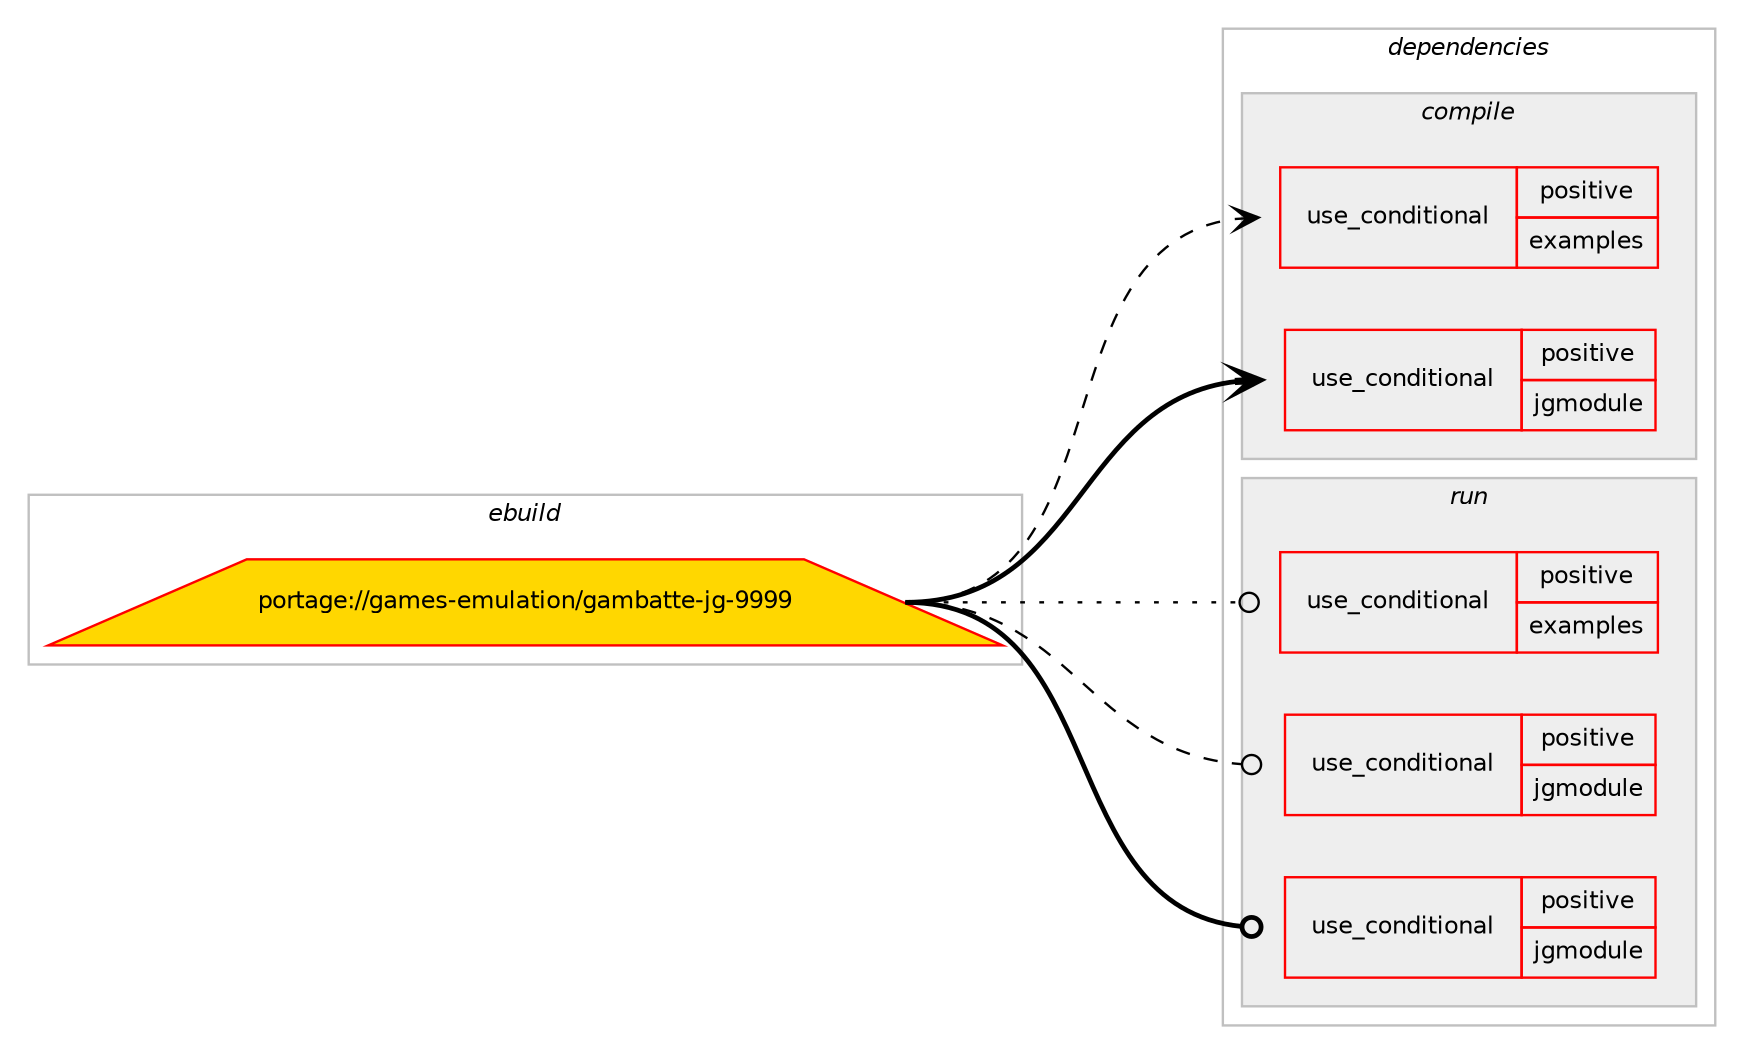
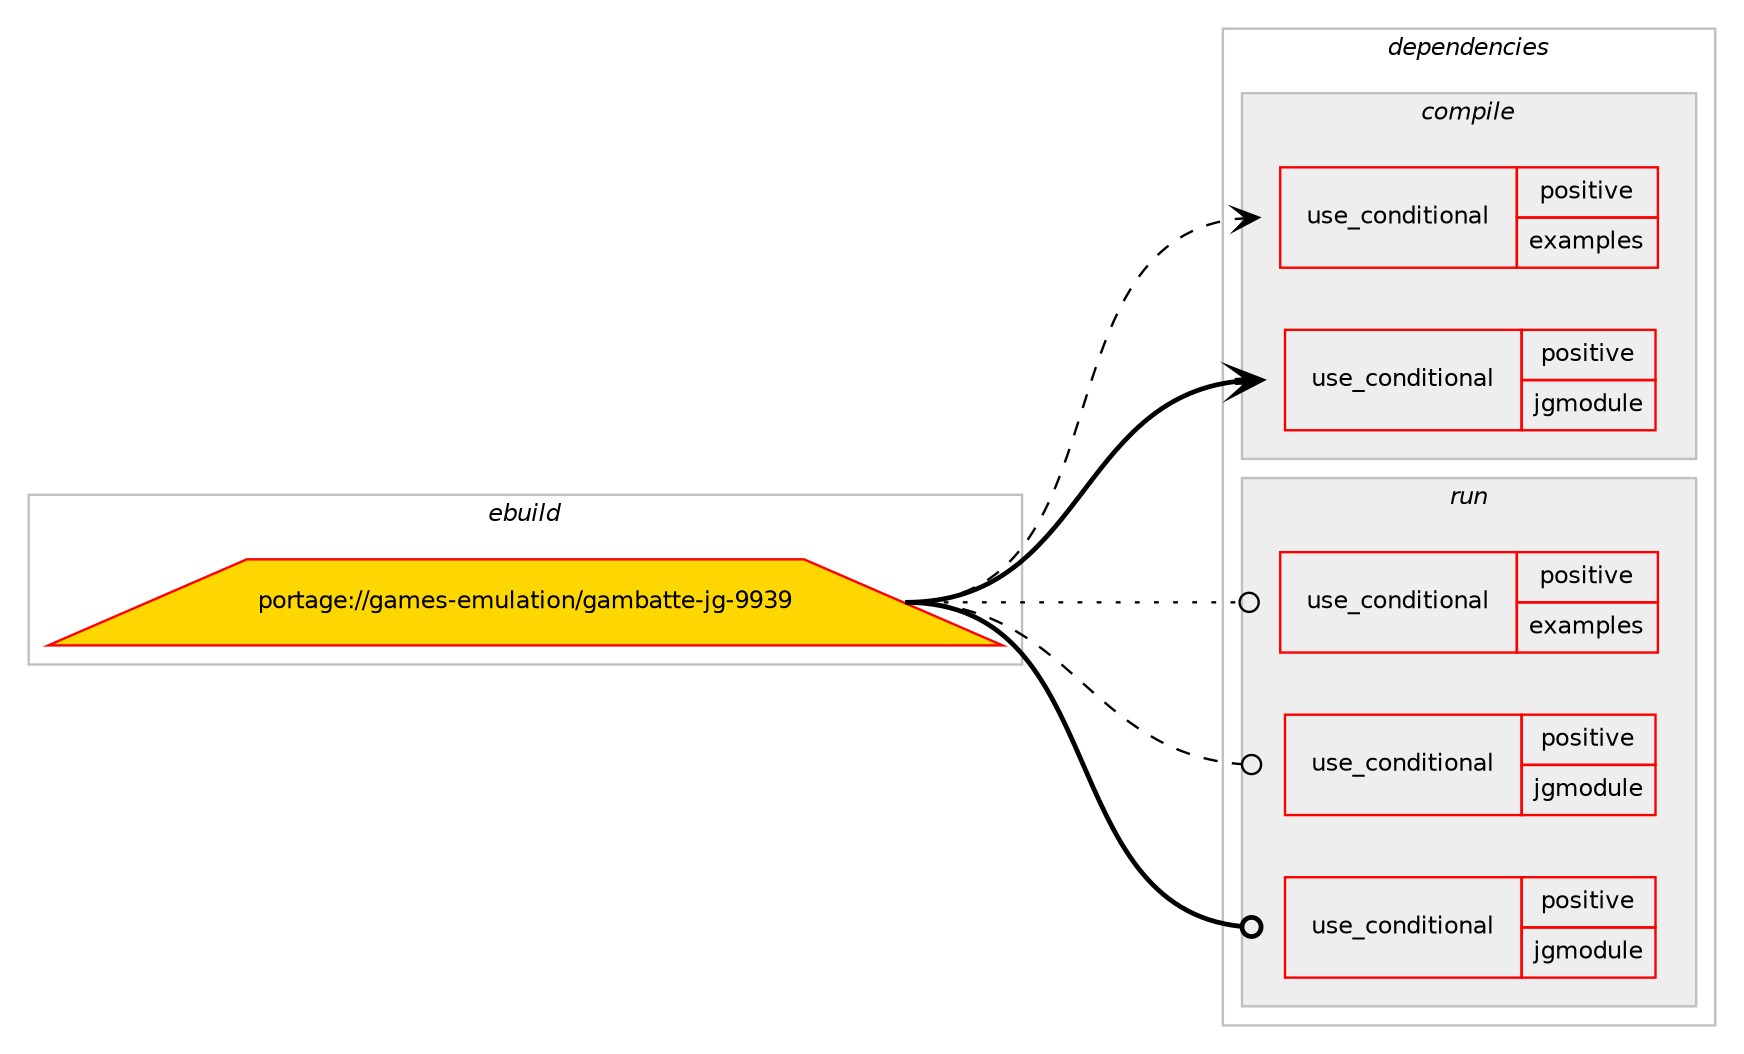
(525, 602) -> (525, 602)
